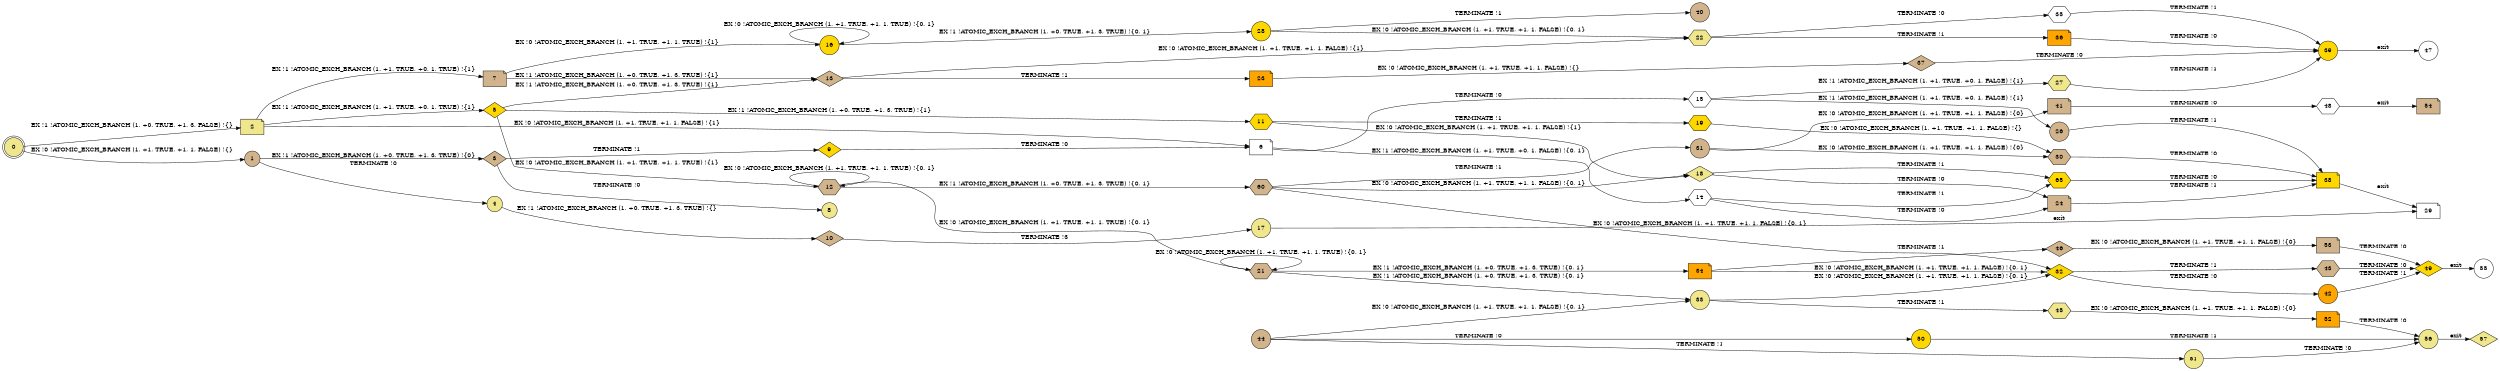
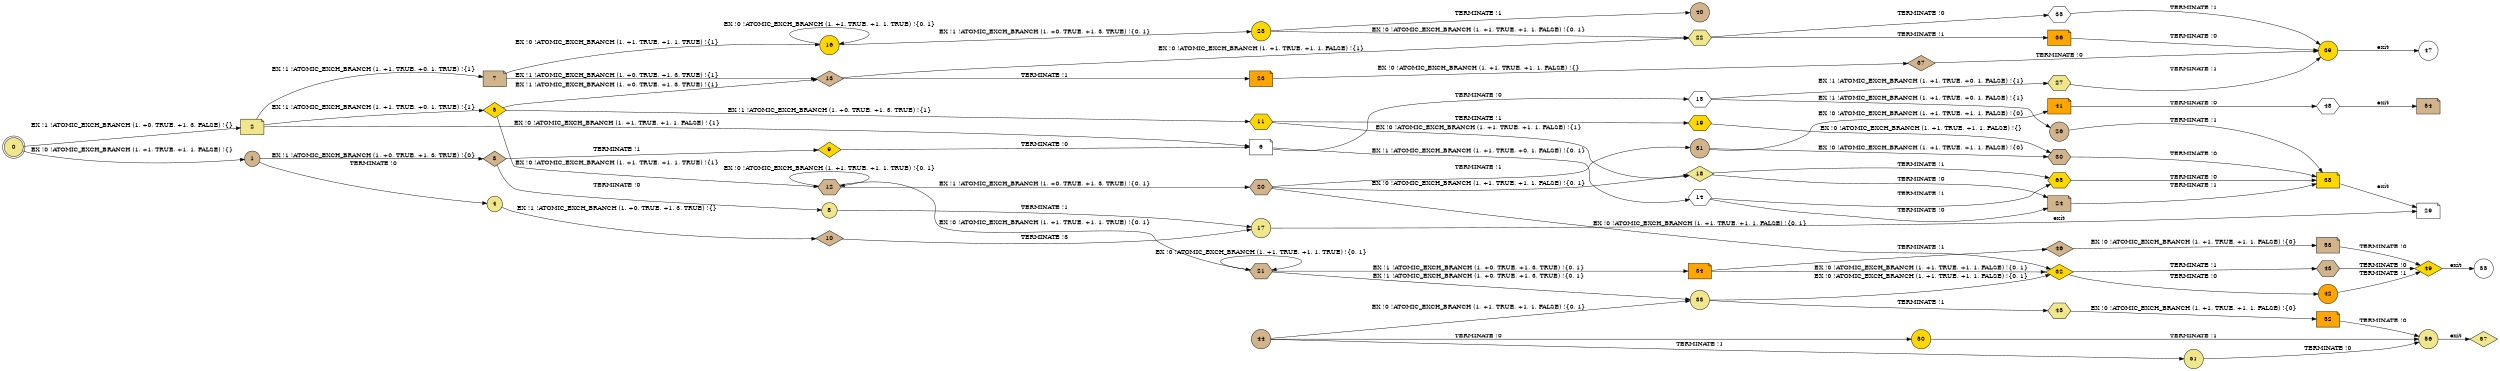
(2059, 106) -> (2059, 106)
(1261, 187) -> (1261, 187)
none -> (1042, 213)
